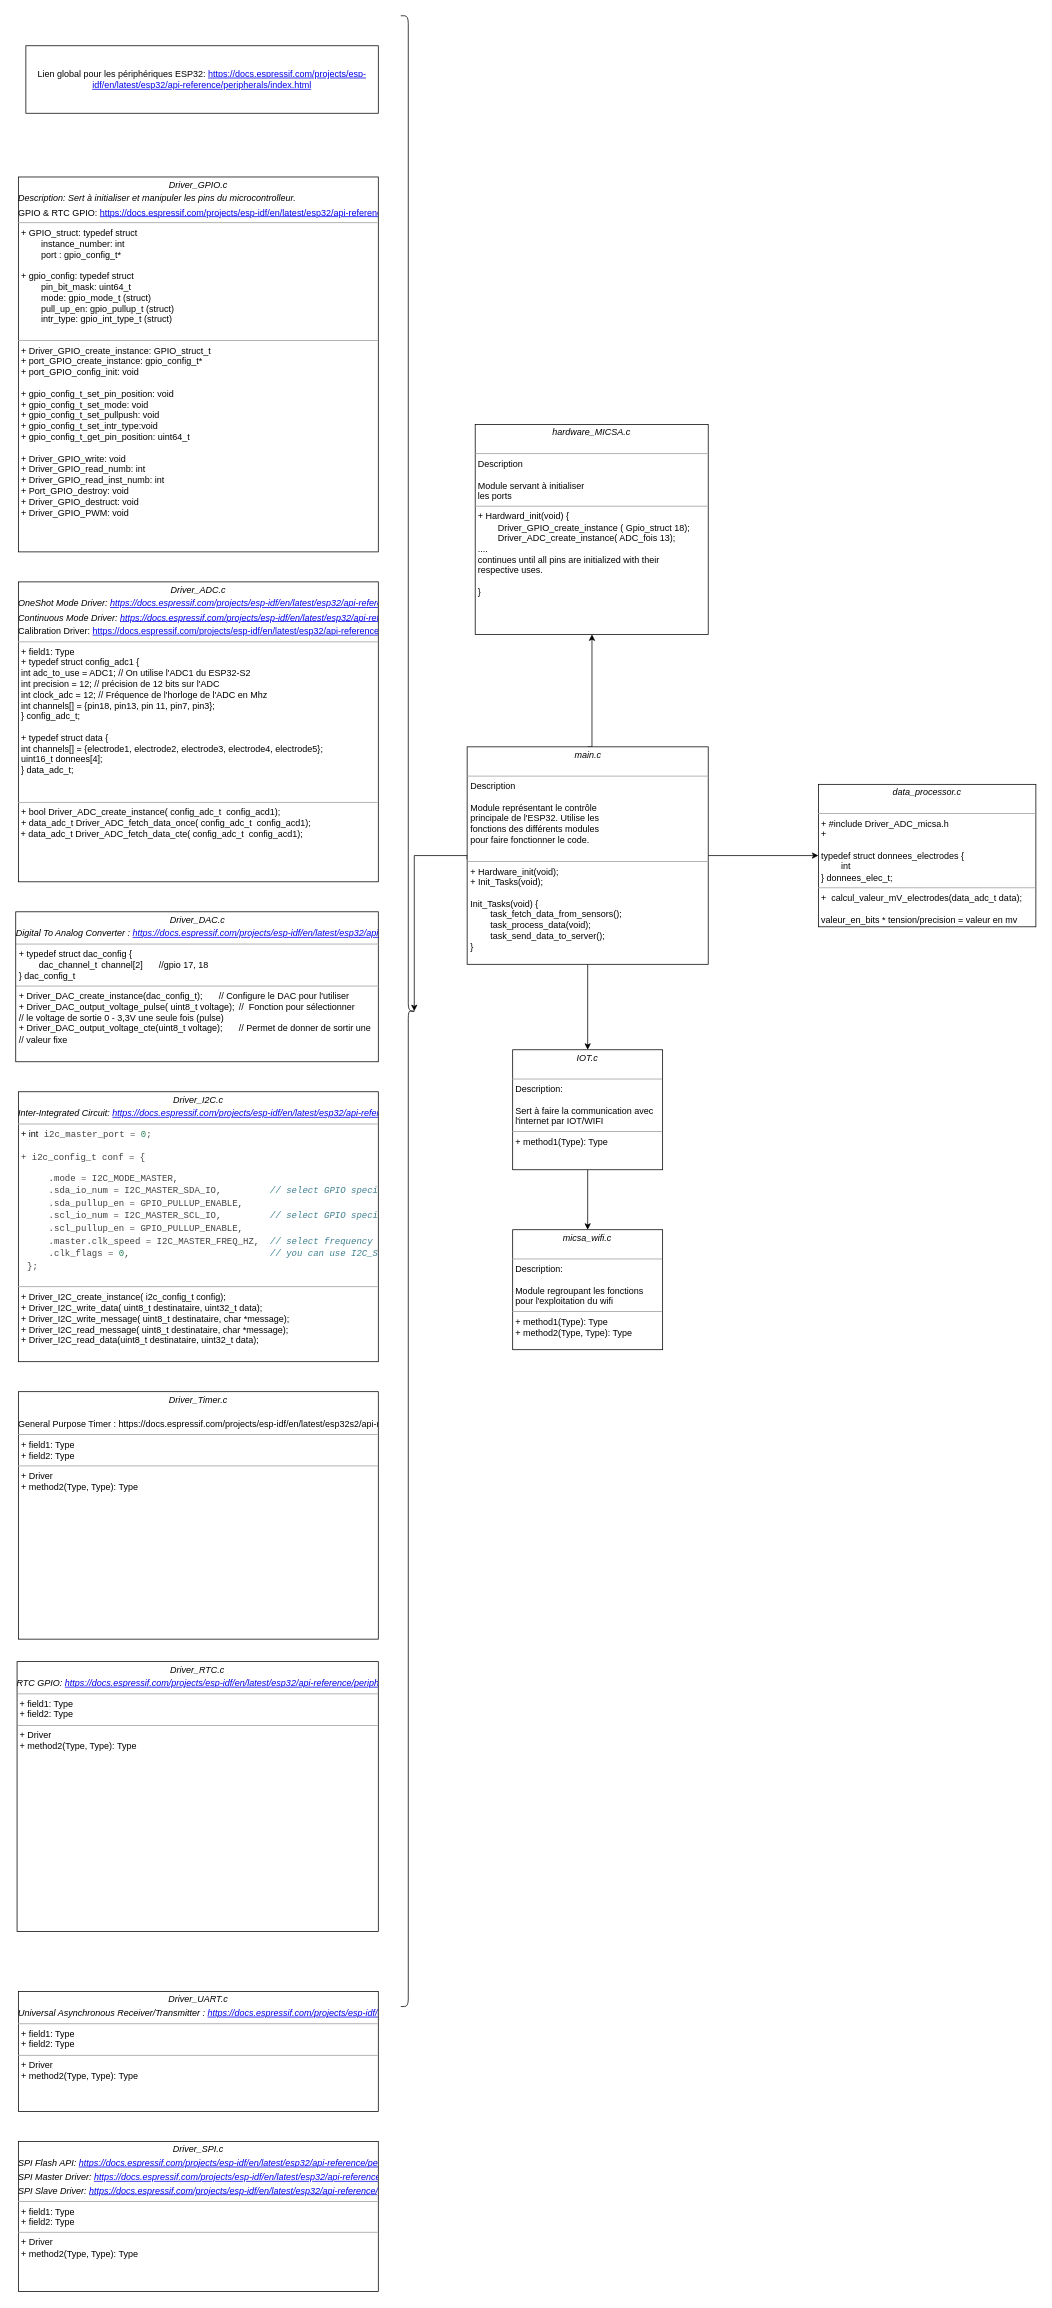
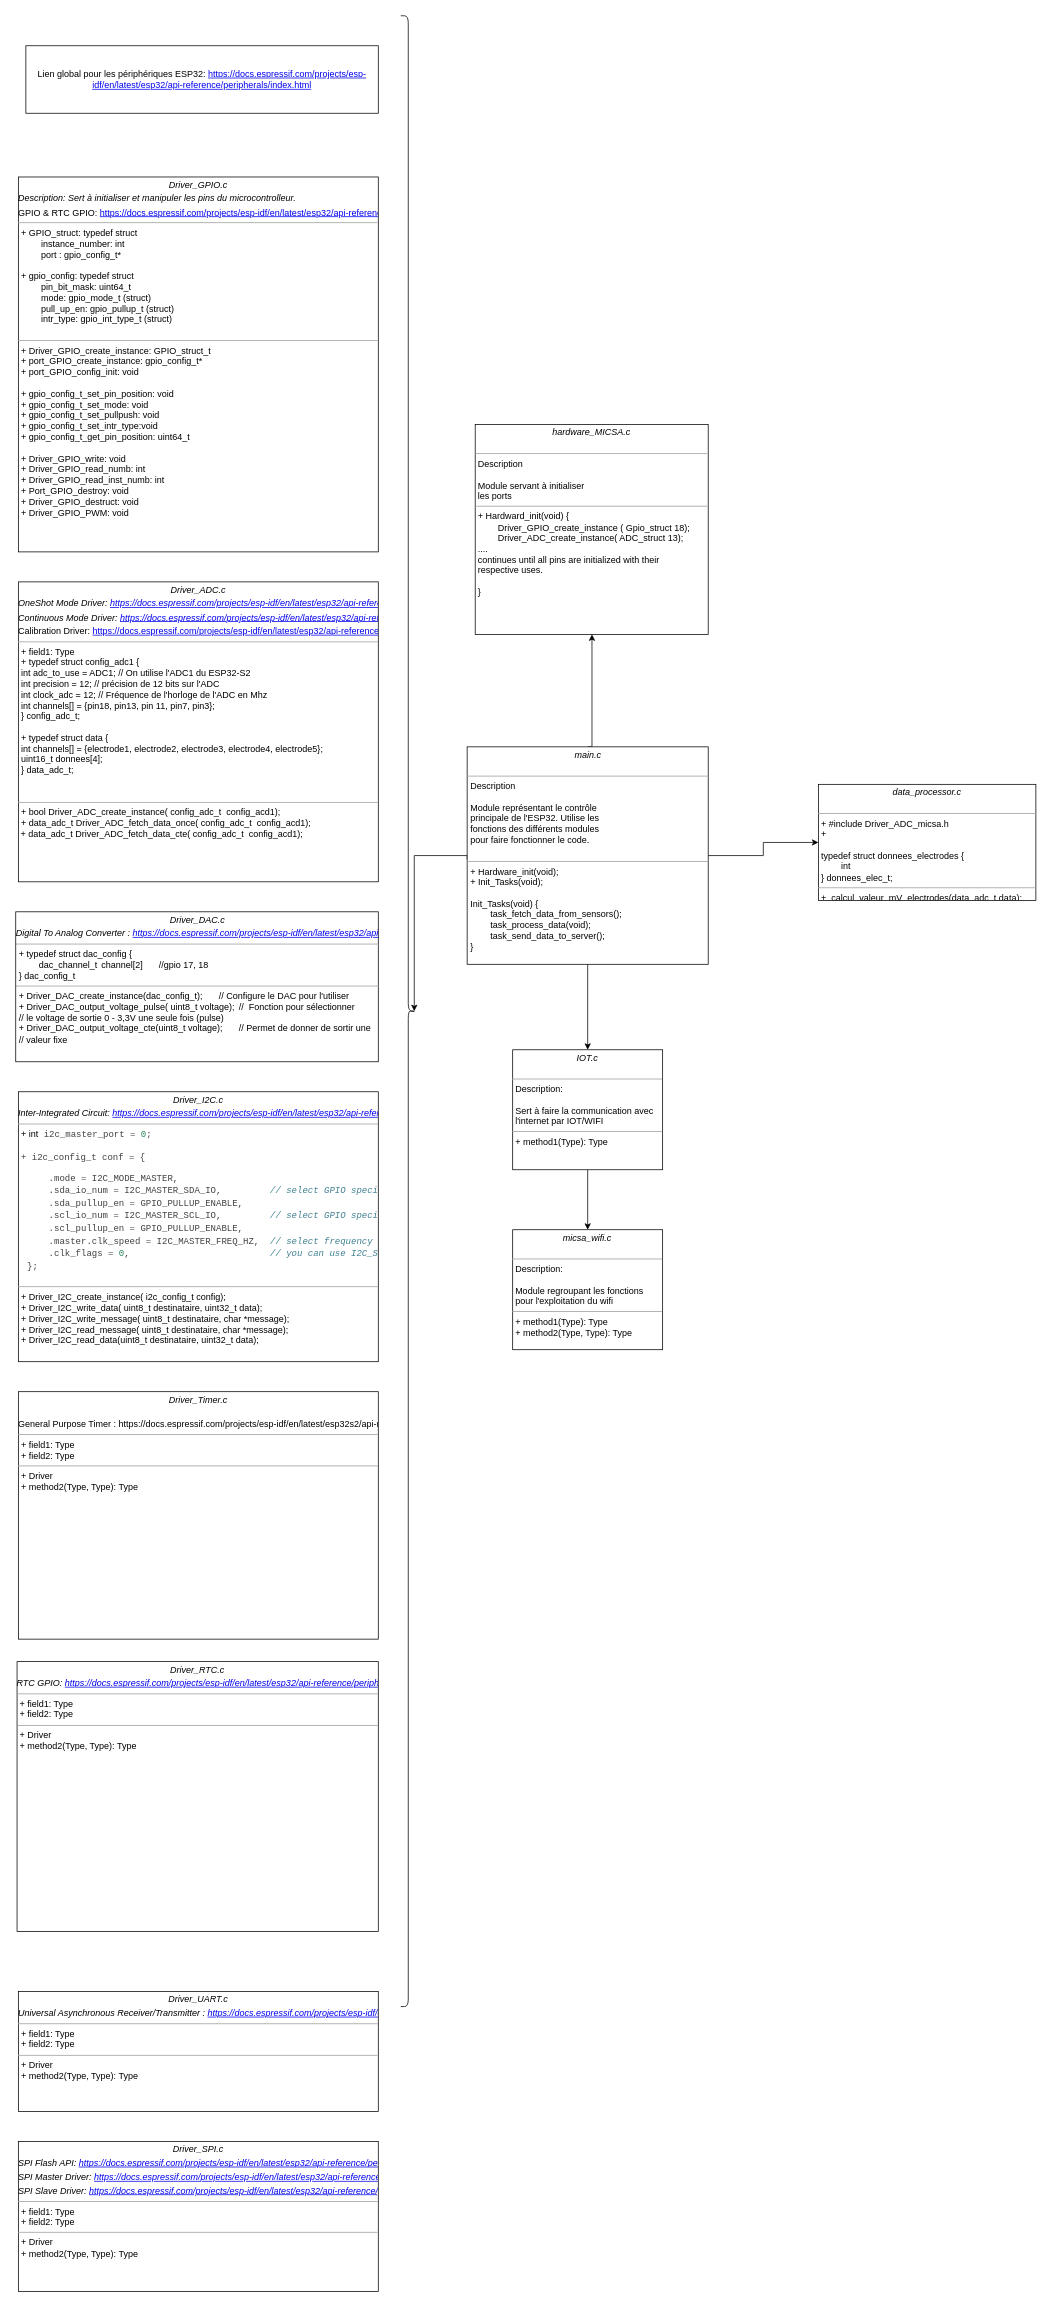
(583, 484) -> (583, 484)
(927, 855) -> (927, 842)
